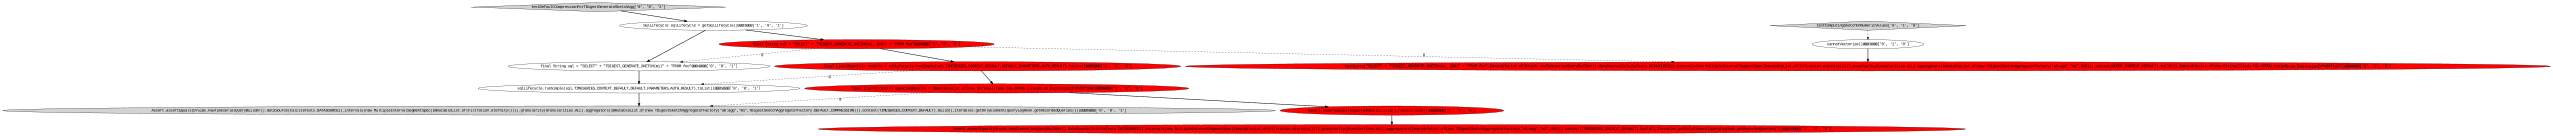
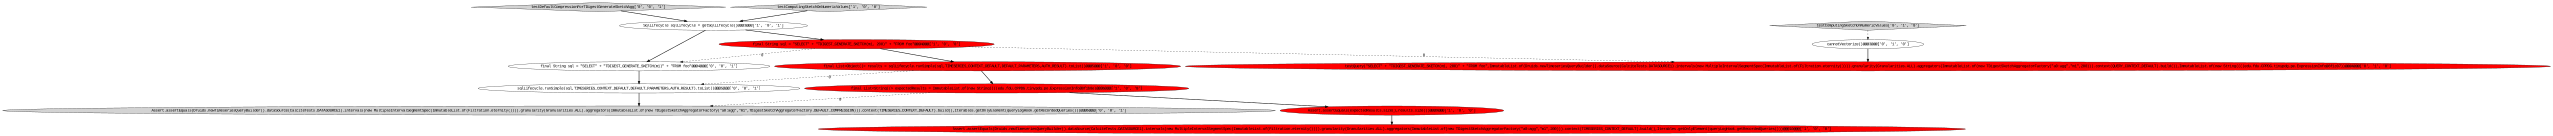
none -> (829, 7)
